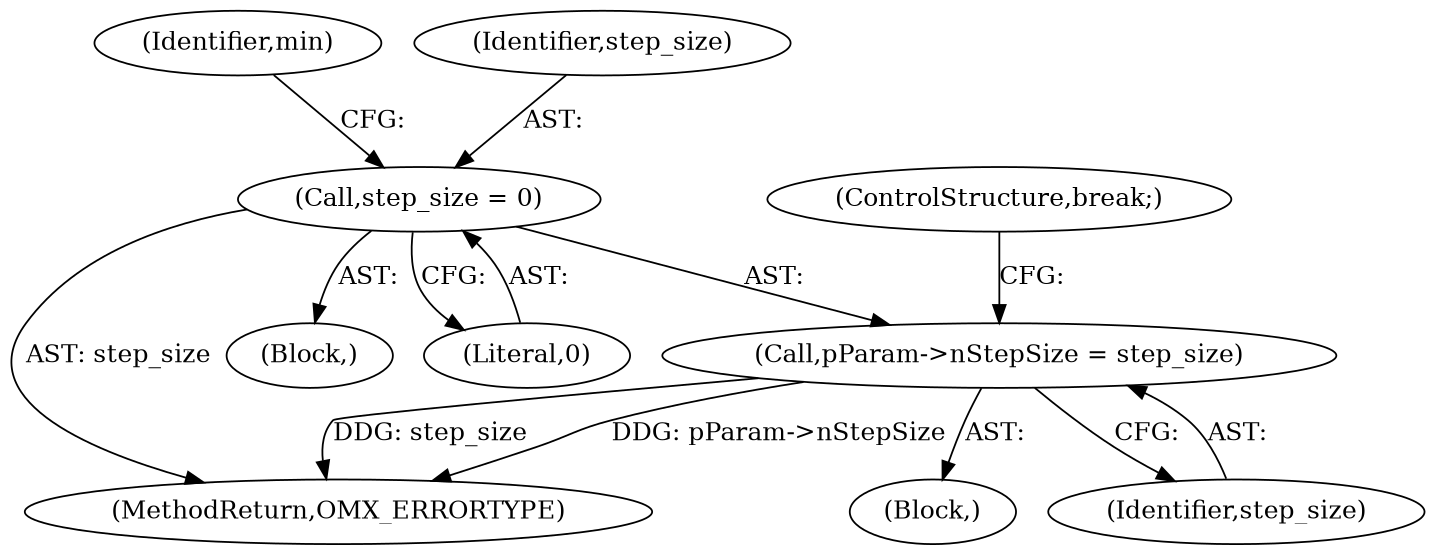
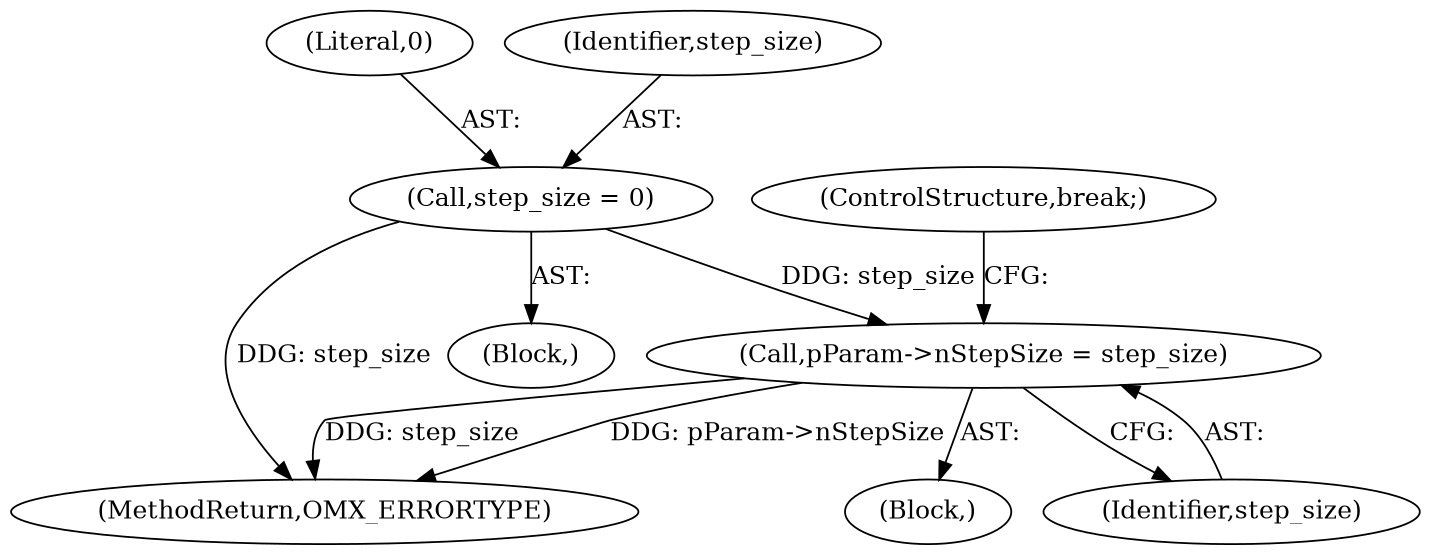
(238, 43) -> none
(778, 277) -> (879, 277)
(417, 282) -> none
(118, 356) -> (335, 356)
